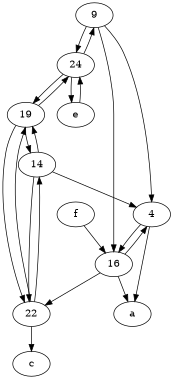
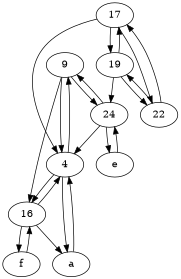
(50, 86) -> (89, 137)
none -> (70, 118)
(37, 165) -> (115, 15)
none -> (73, 218)
(76, 287) -> (20, 236)
(31, 364) -> none
